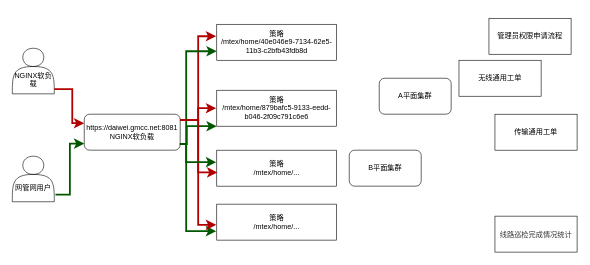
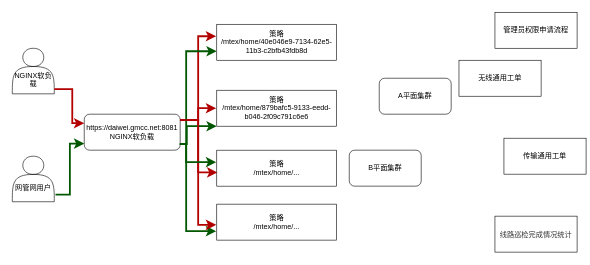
(530, 36) -> (536, 30)
(536, 132) -> (545, 156)
